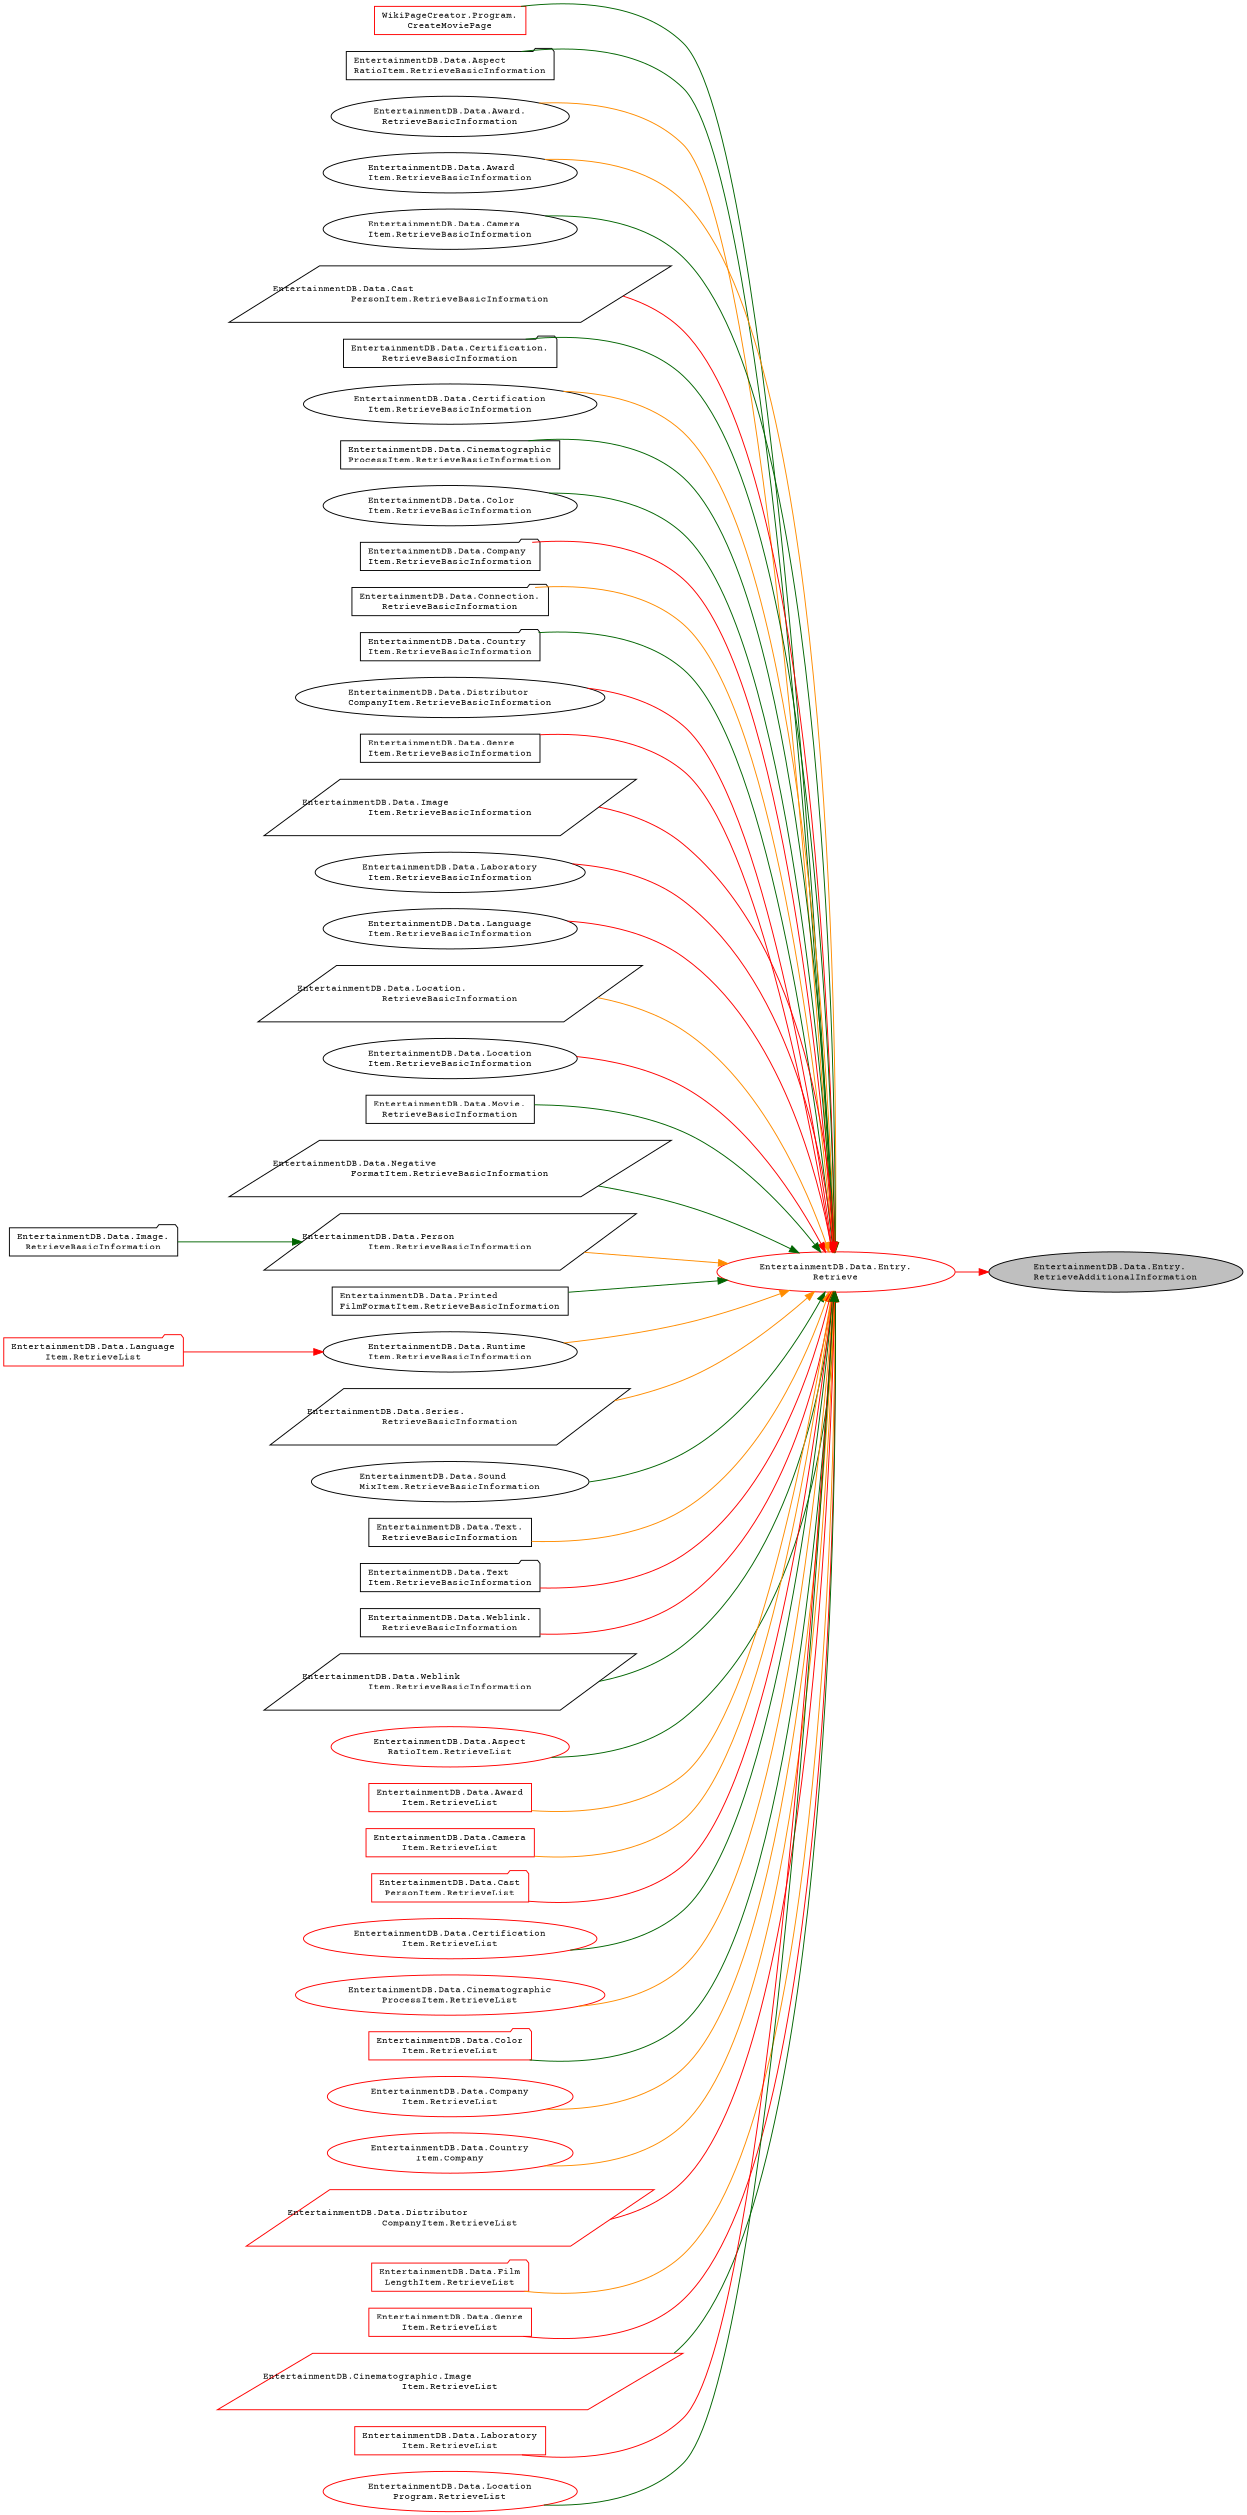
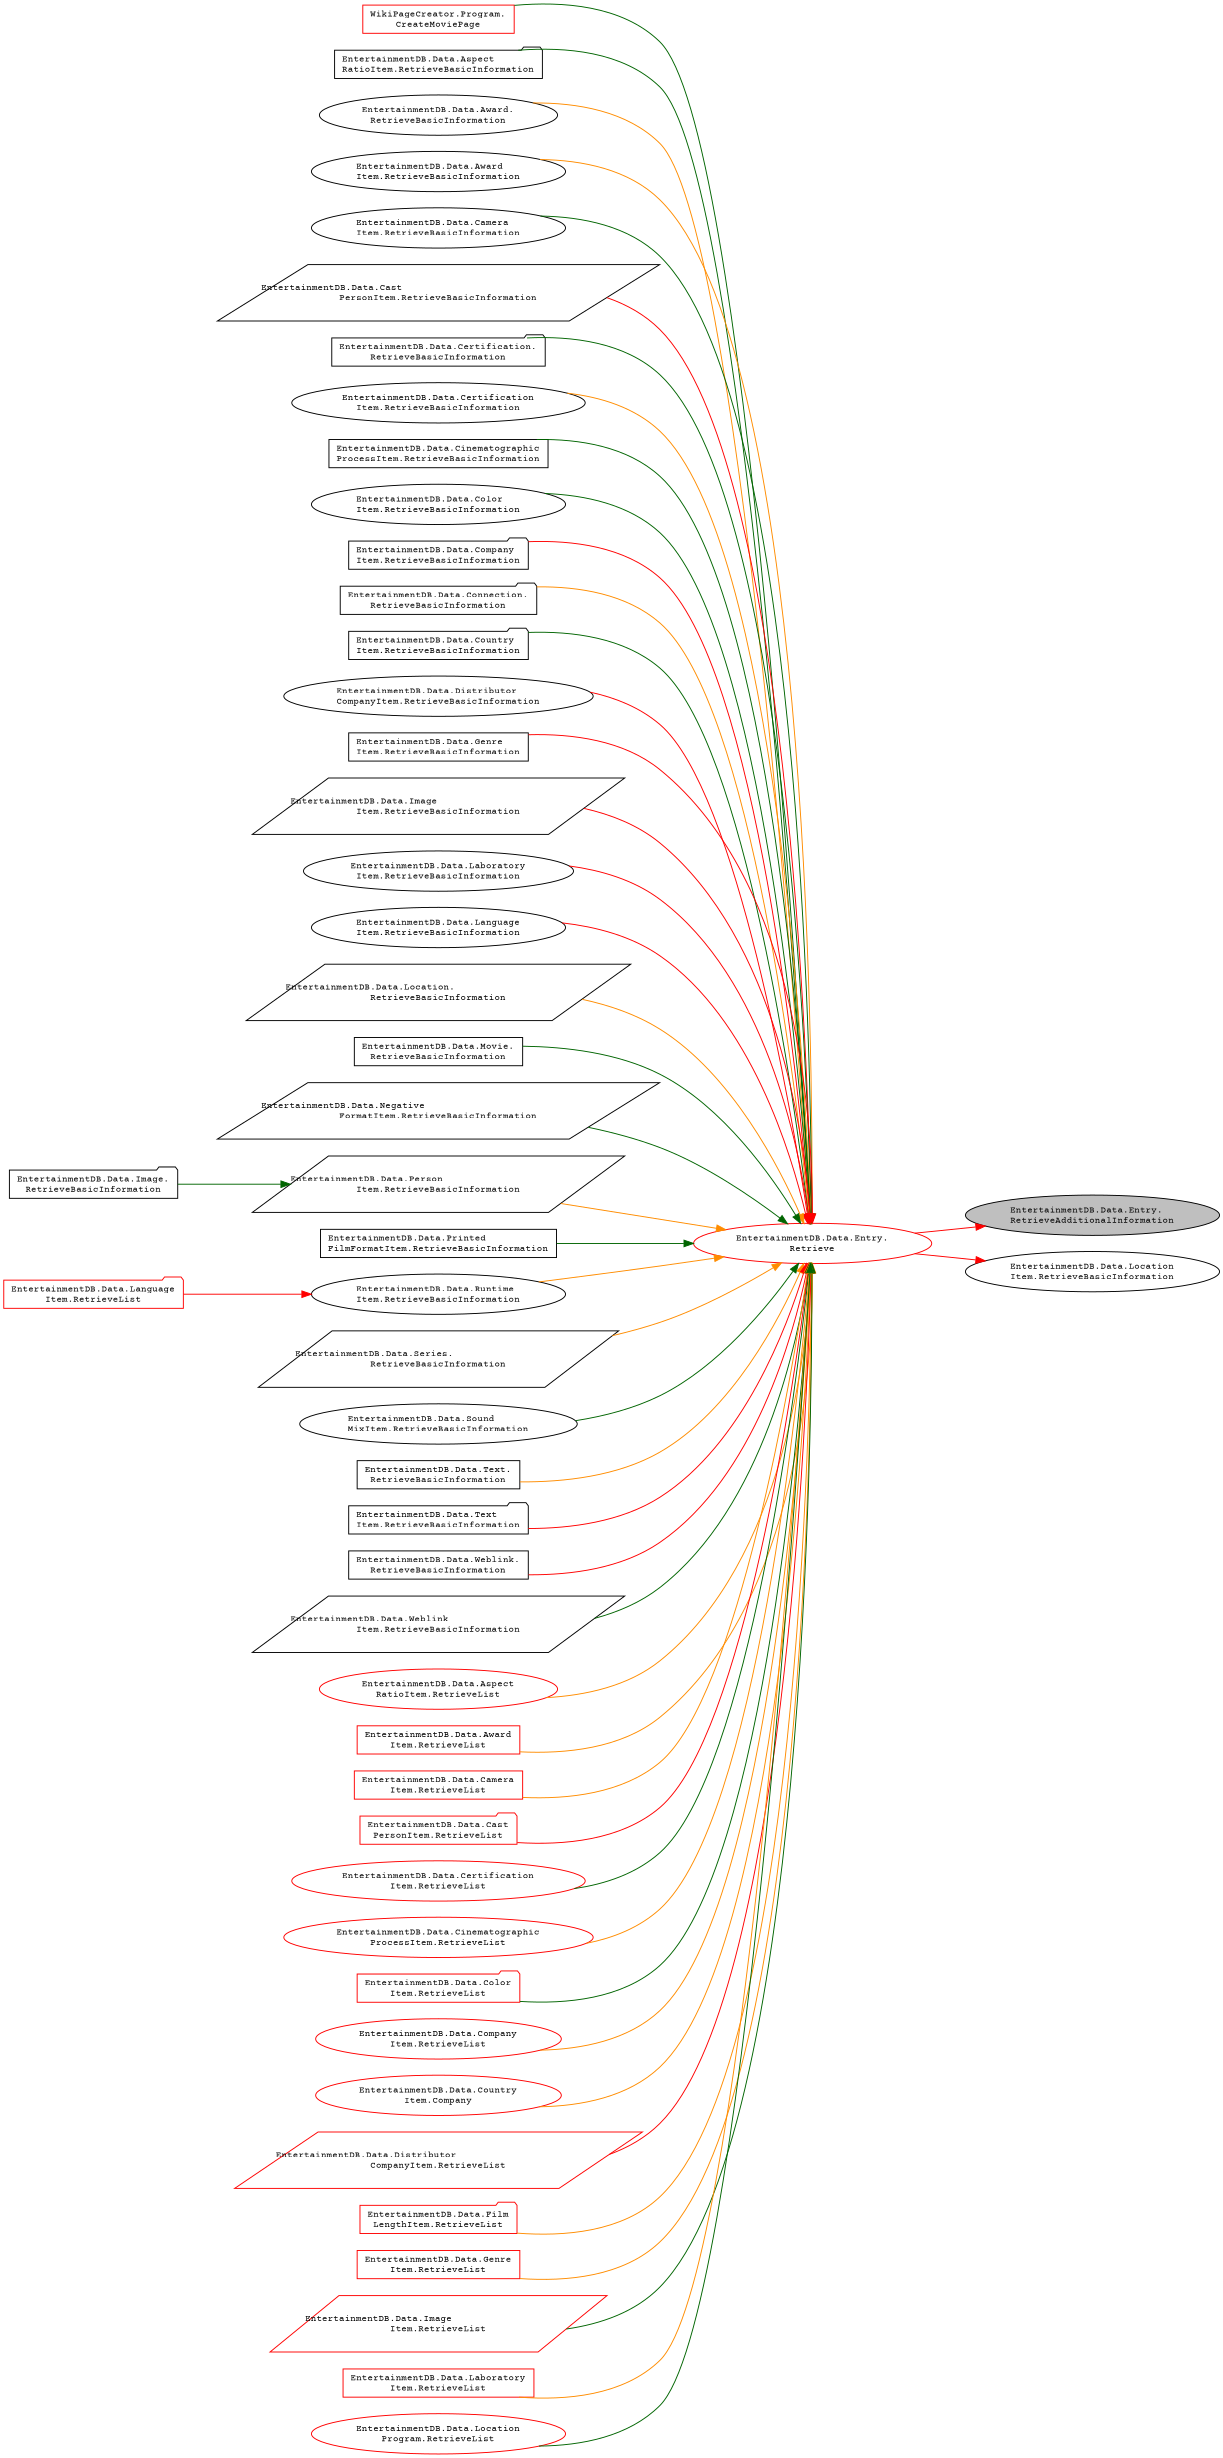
(724, 1116) -> (945, 1257)
(739, 1656) -> (744, 1551)
(779, 1950) -> (722, 2145)
(787, 2014) -> (763, 1956)
(450, 2382) -> (438, 2324)
